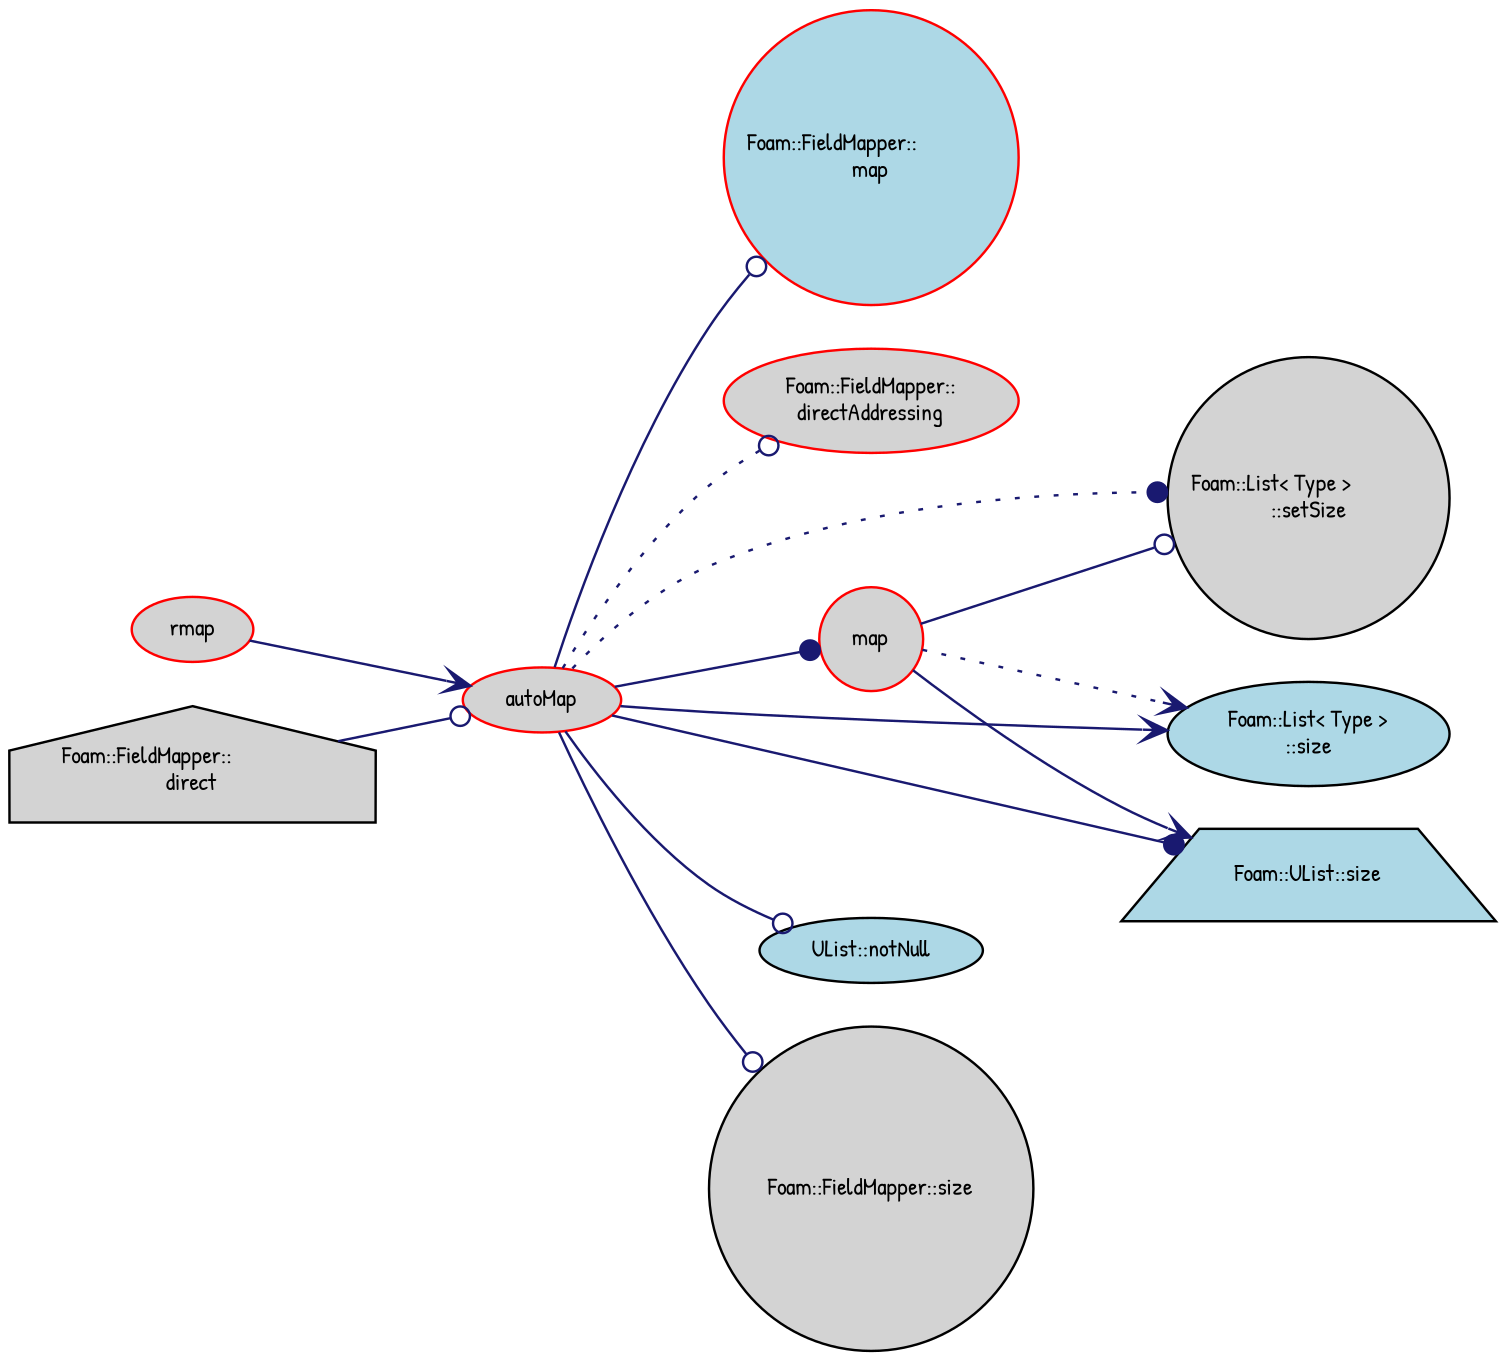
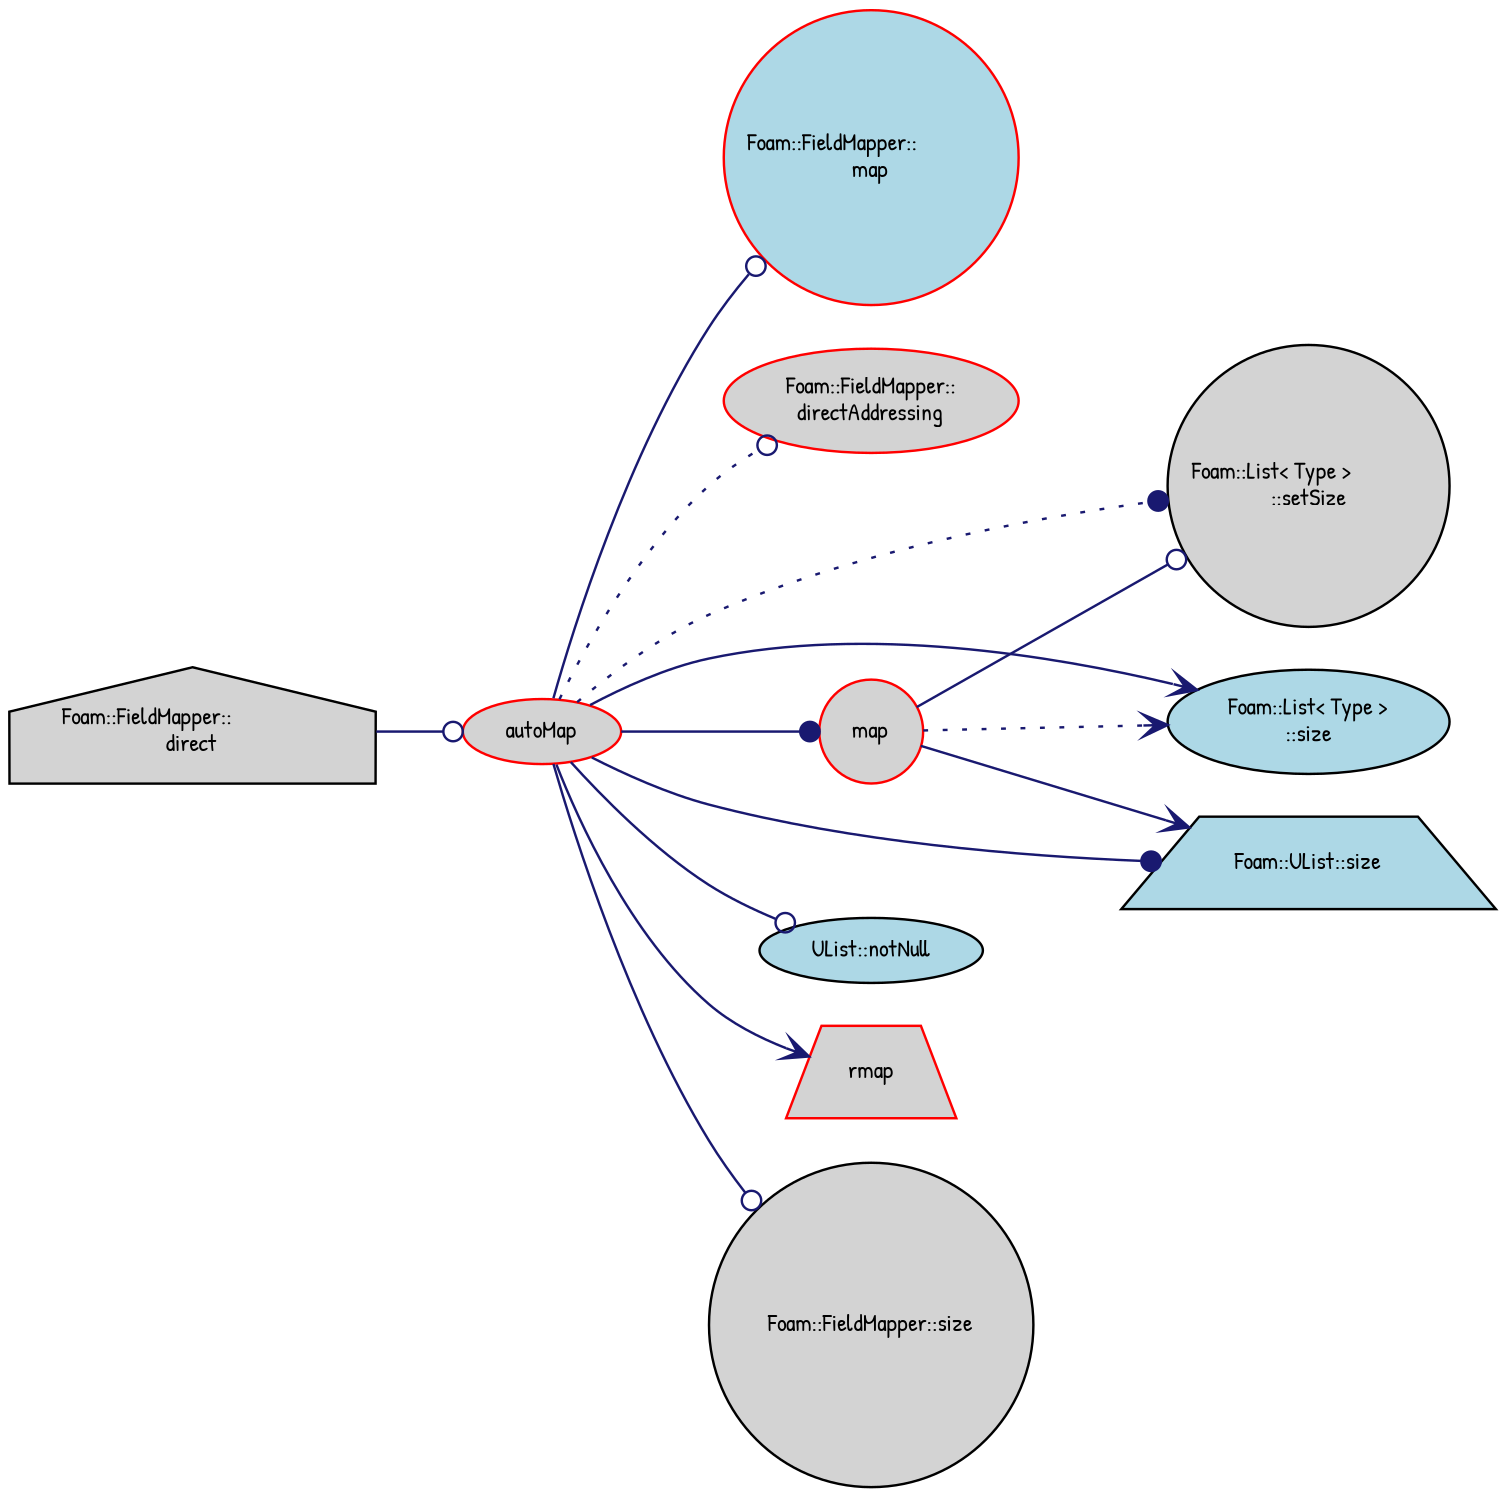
(193, 629) -> (871, 1072)
(348, 661) -> (644, 930)
